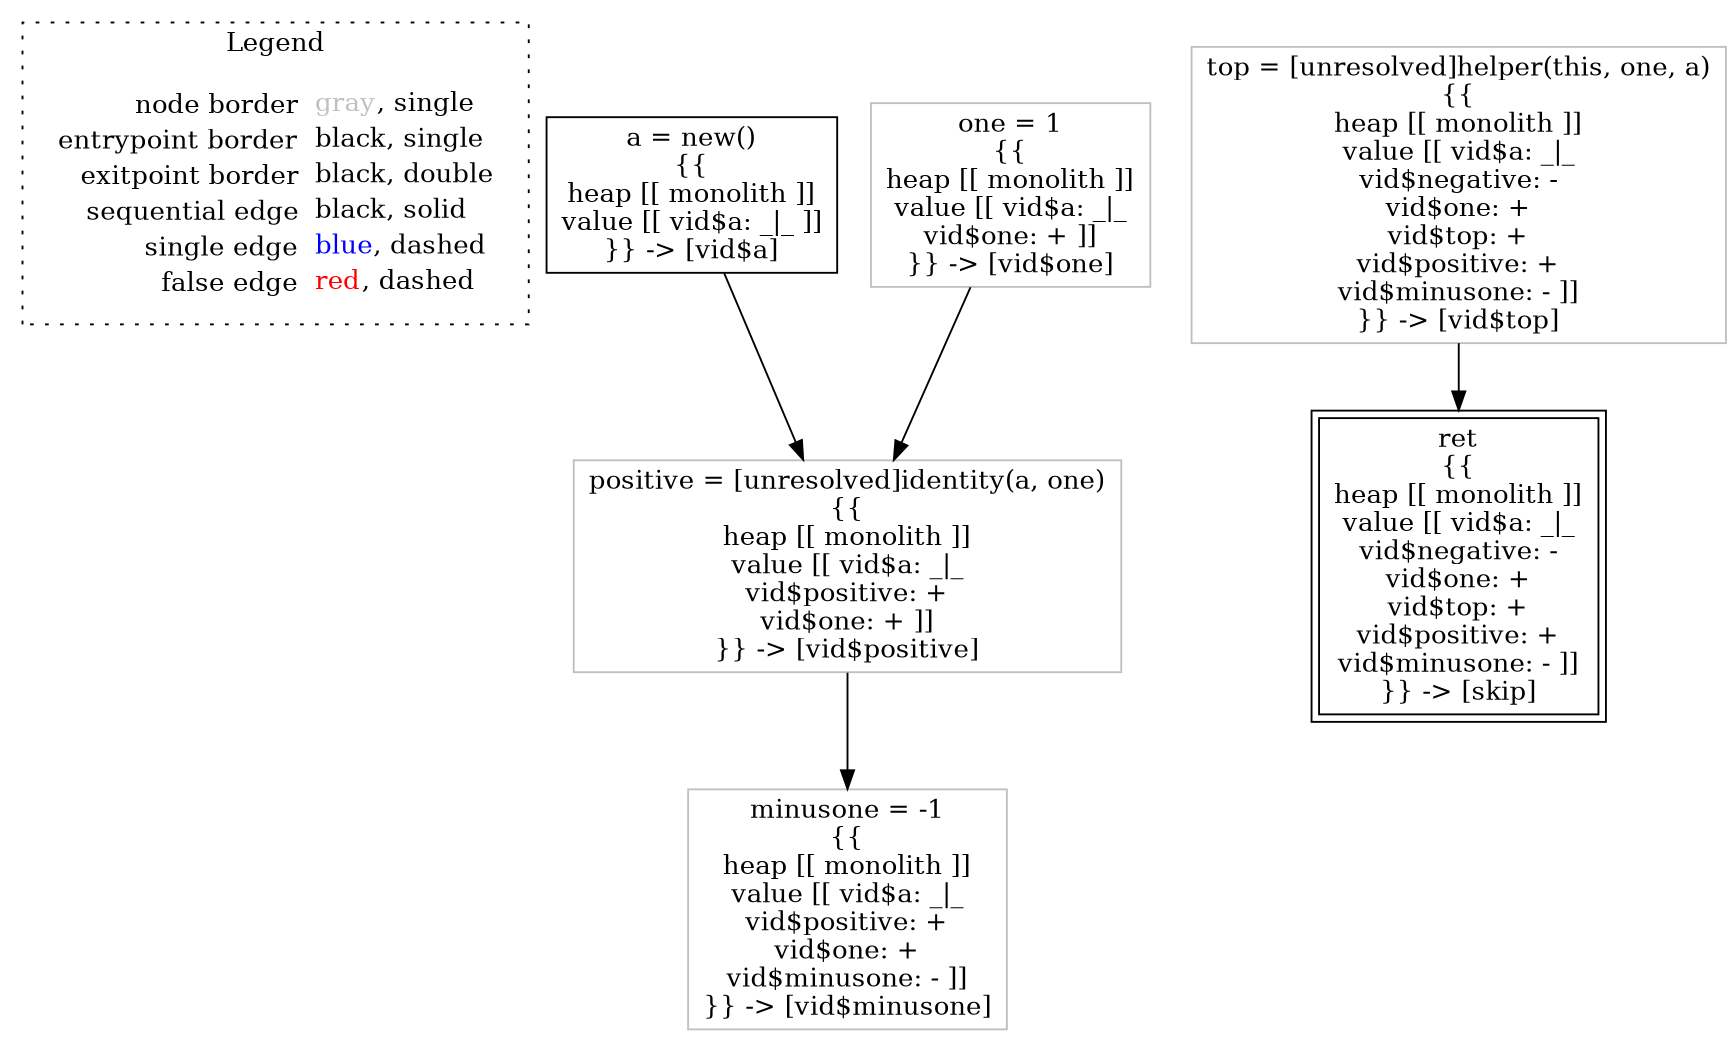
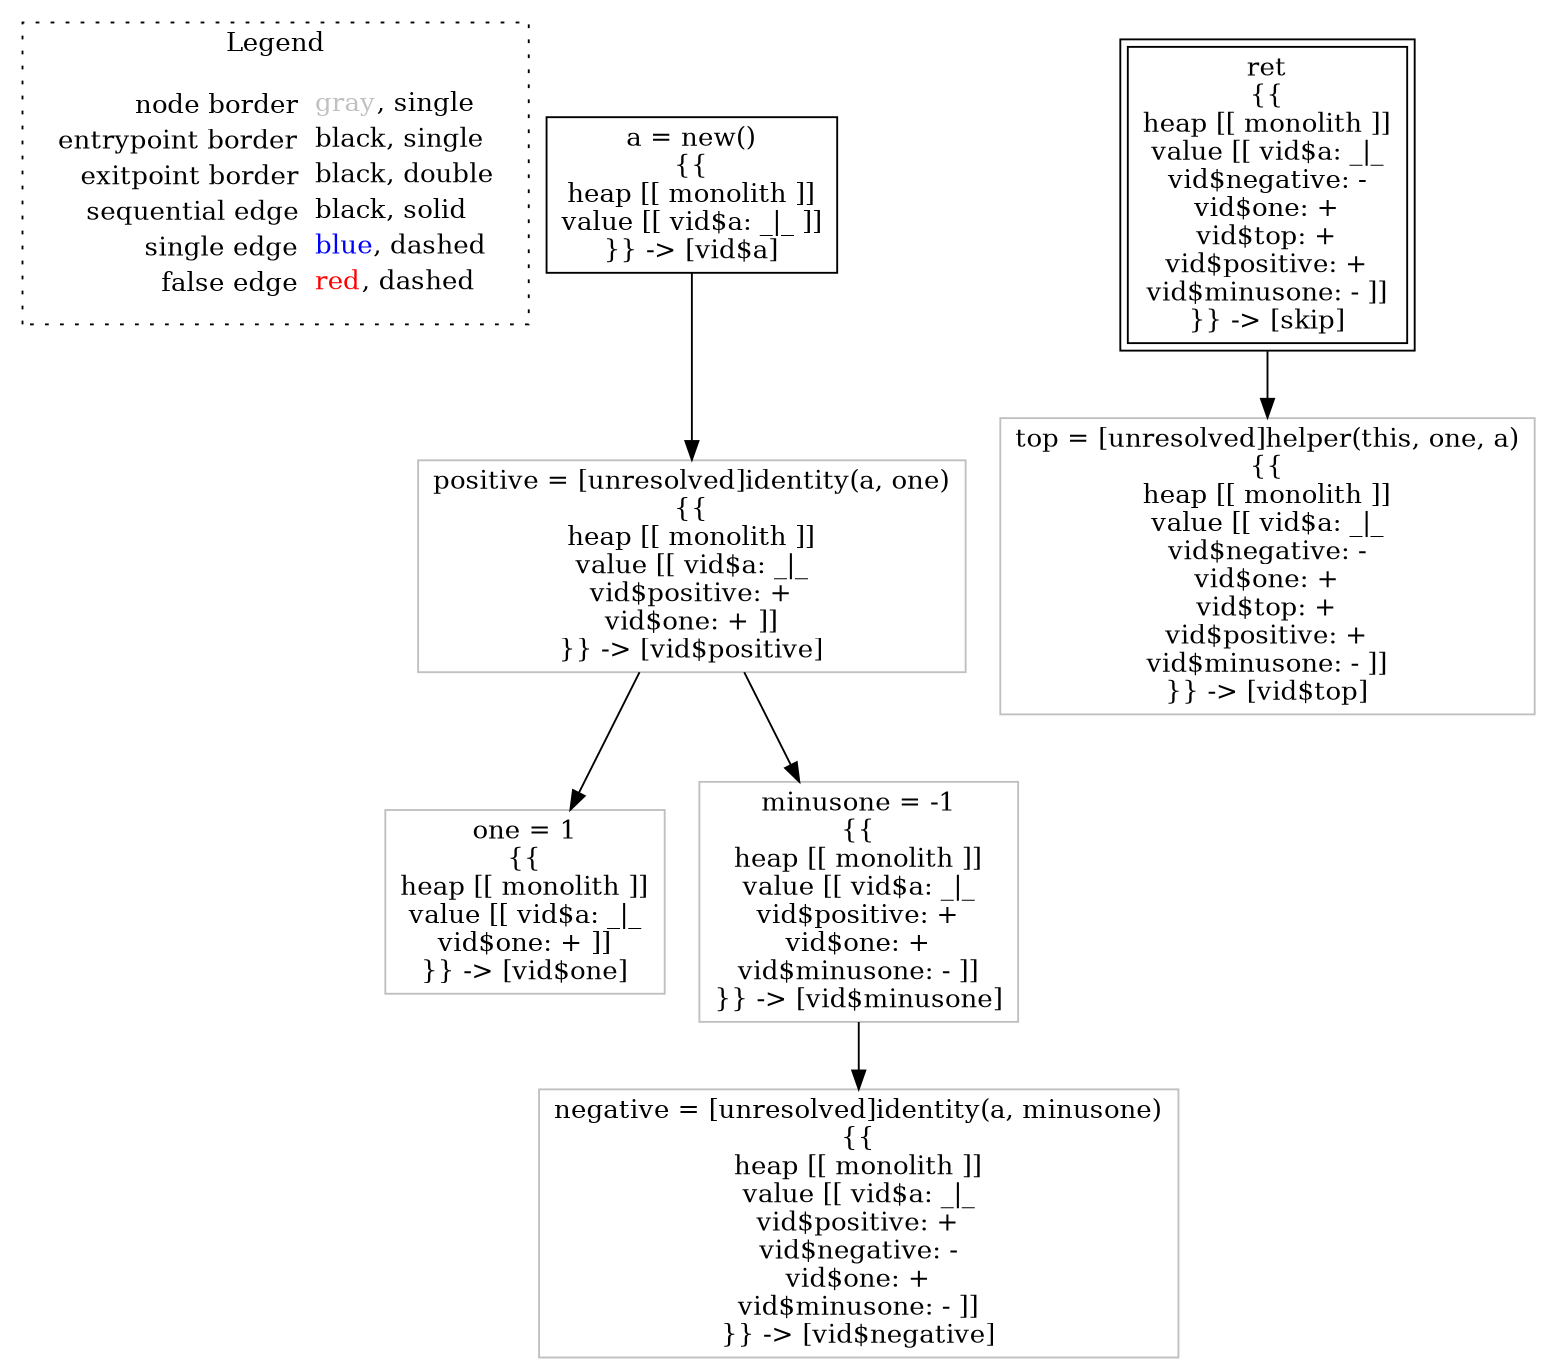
(936, 365) -> (609, 733)
(1459, 367) -> (1268, 375)
none -> (859, 1223)
